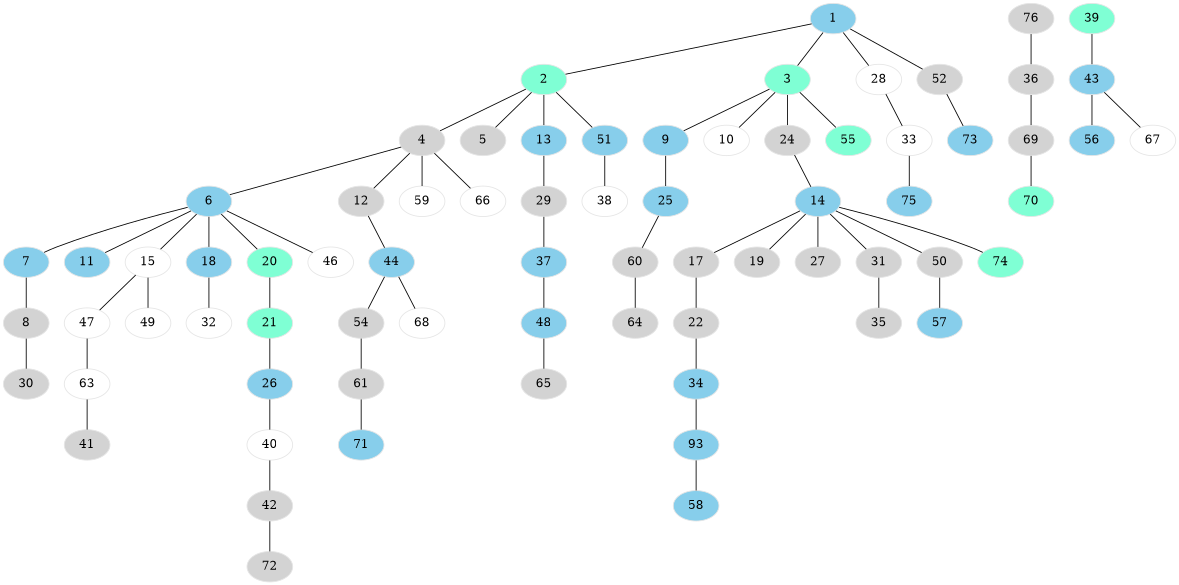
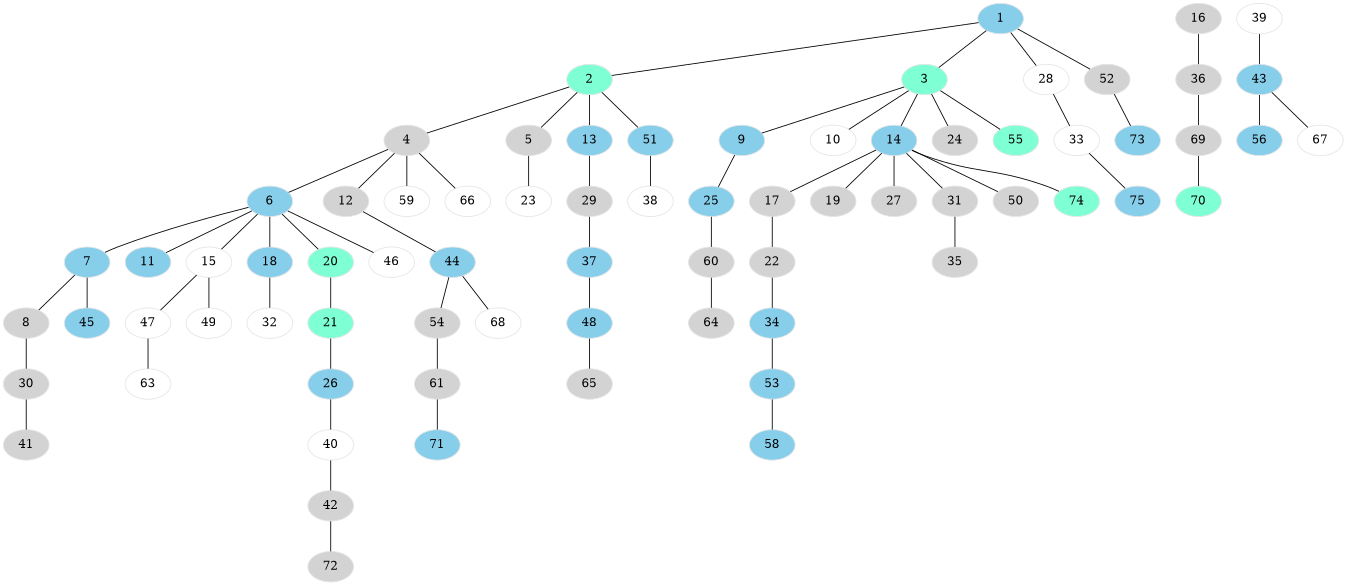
(1031, 19) -> (1199, 19)
(1092, 19) -> (1259, 19)
(803, 171) -> (909, 110)
none -> (529, 201)
none -> (87, 323)
(940, 323) -> none
(87, 415) -> (26, 415)
(696, 445) -> (772, 384)
